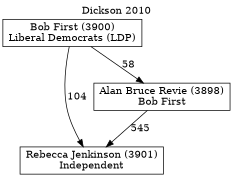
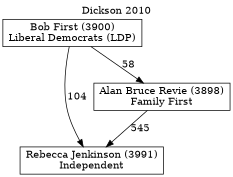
(162, 97) -> (162, 97)
(92, 161) -> (92, 161)
